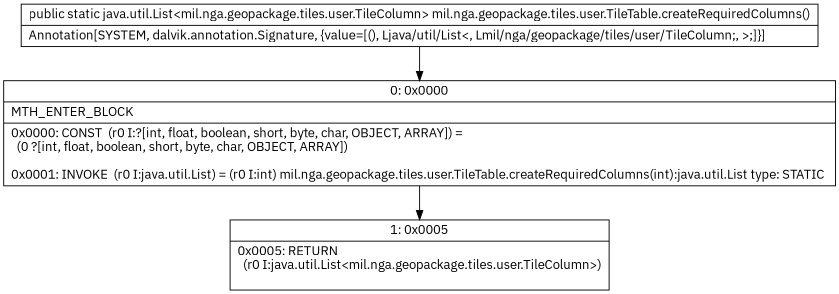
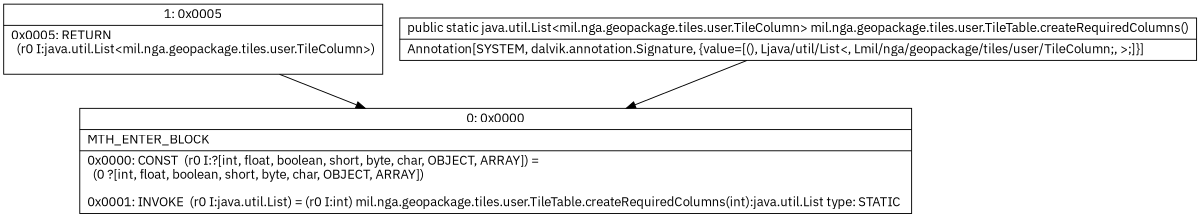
(420, 198) -> (318, 90)
